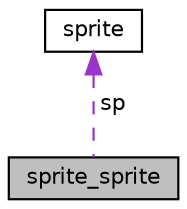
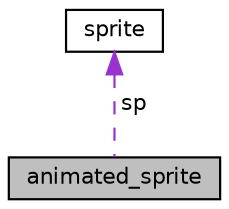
(94, 178) -> (114, 178)
